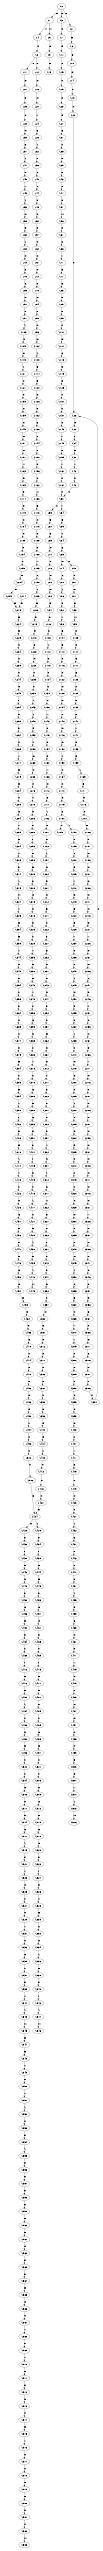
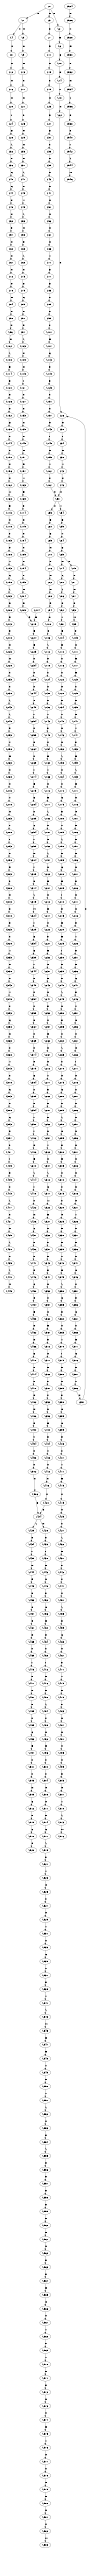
(31, 63) -> (23, 80)
(67, 825) -> (61, 839)
(38, 1864) -> none
